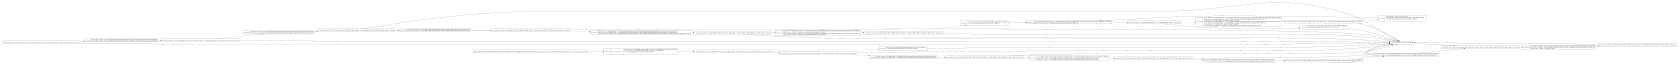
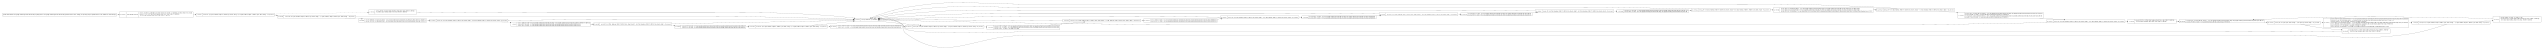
none -> (1180, 21)
